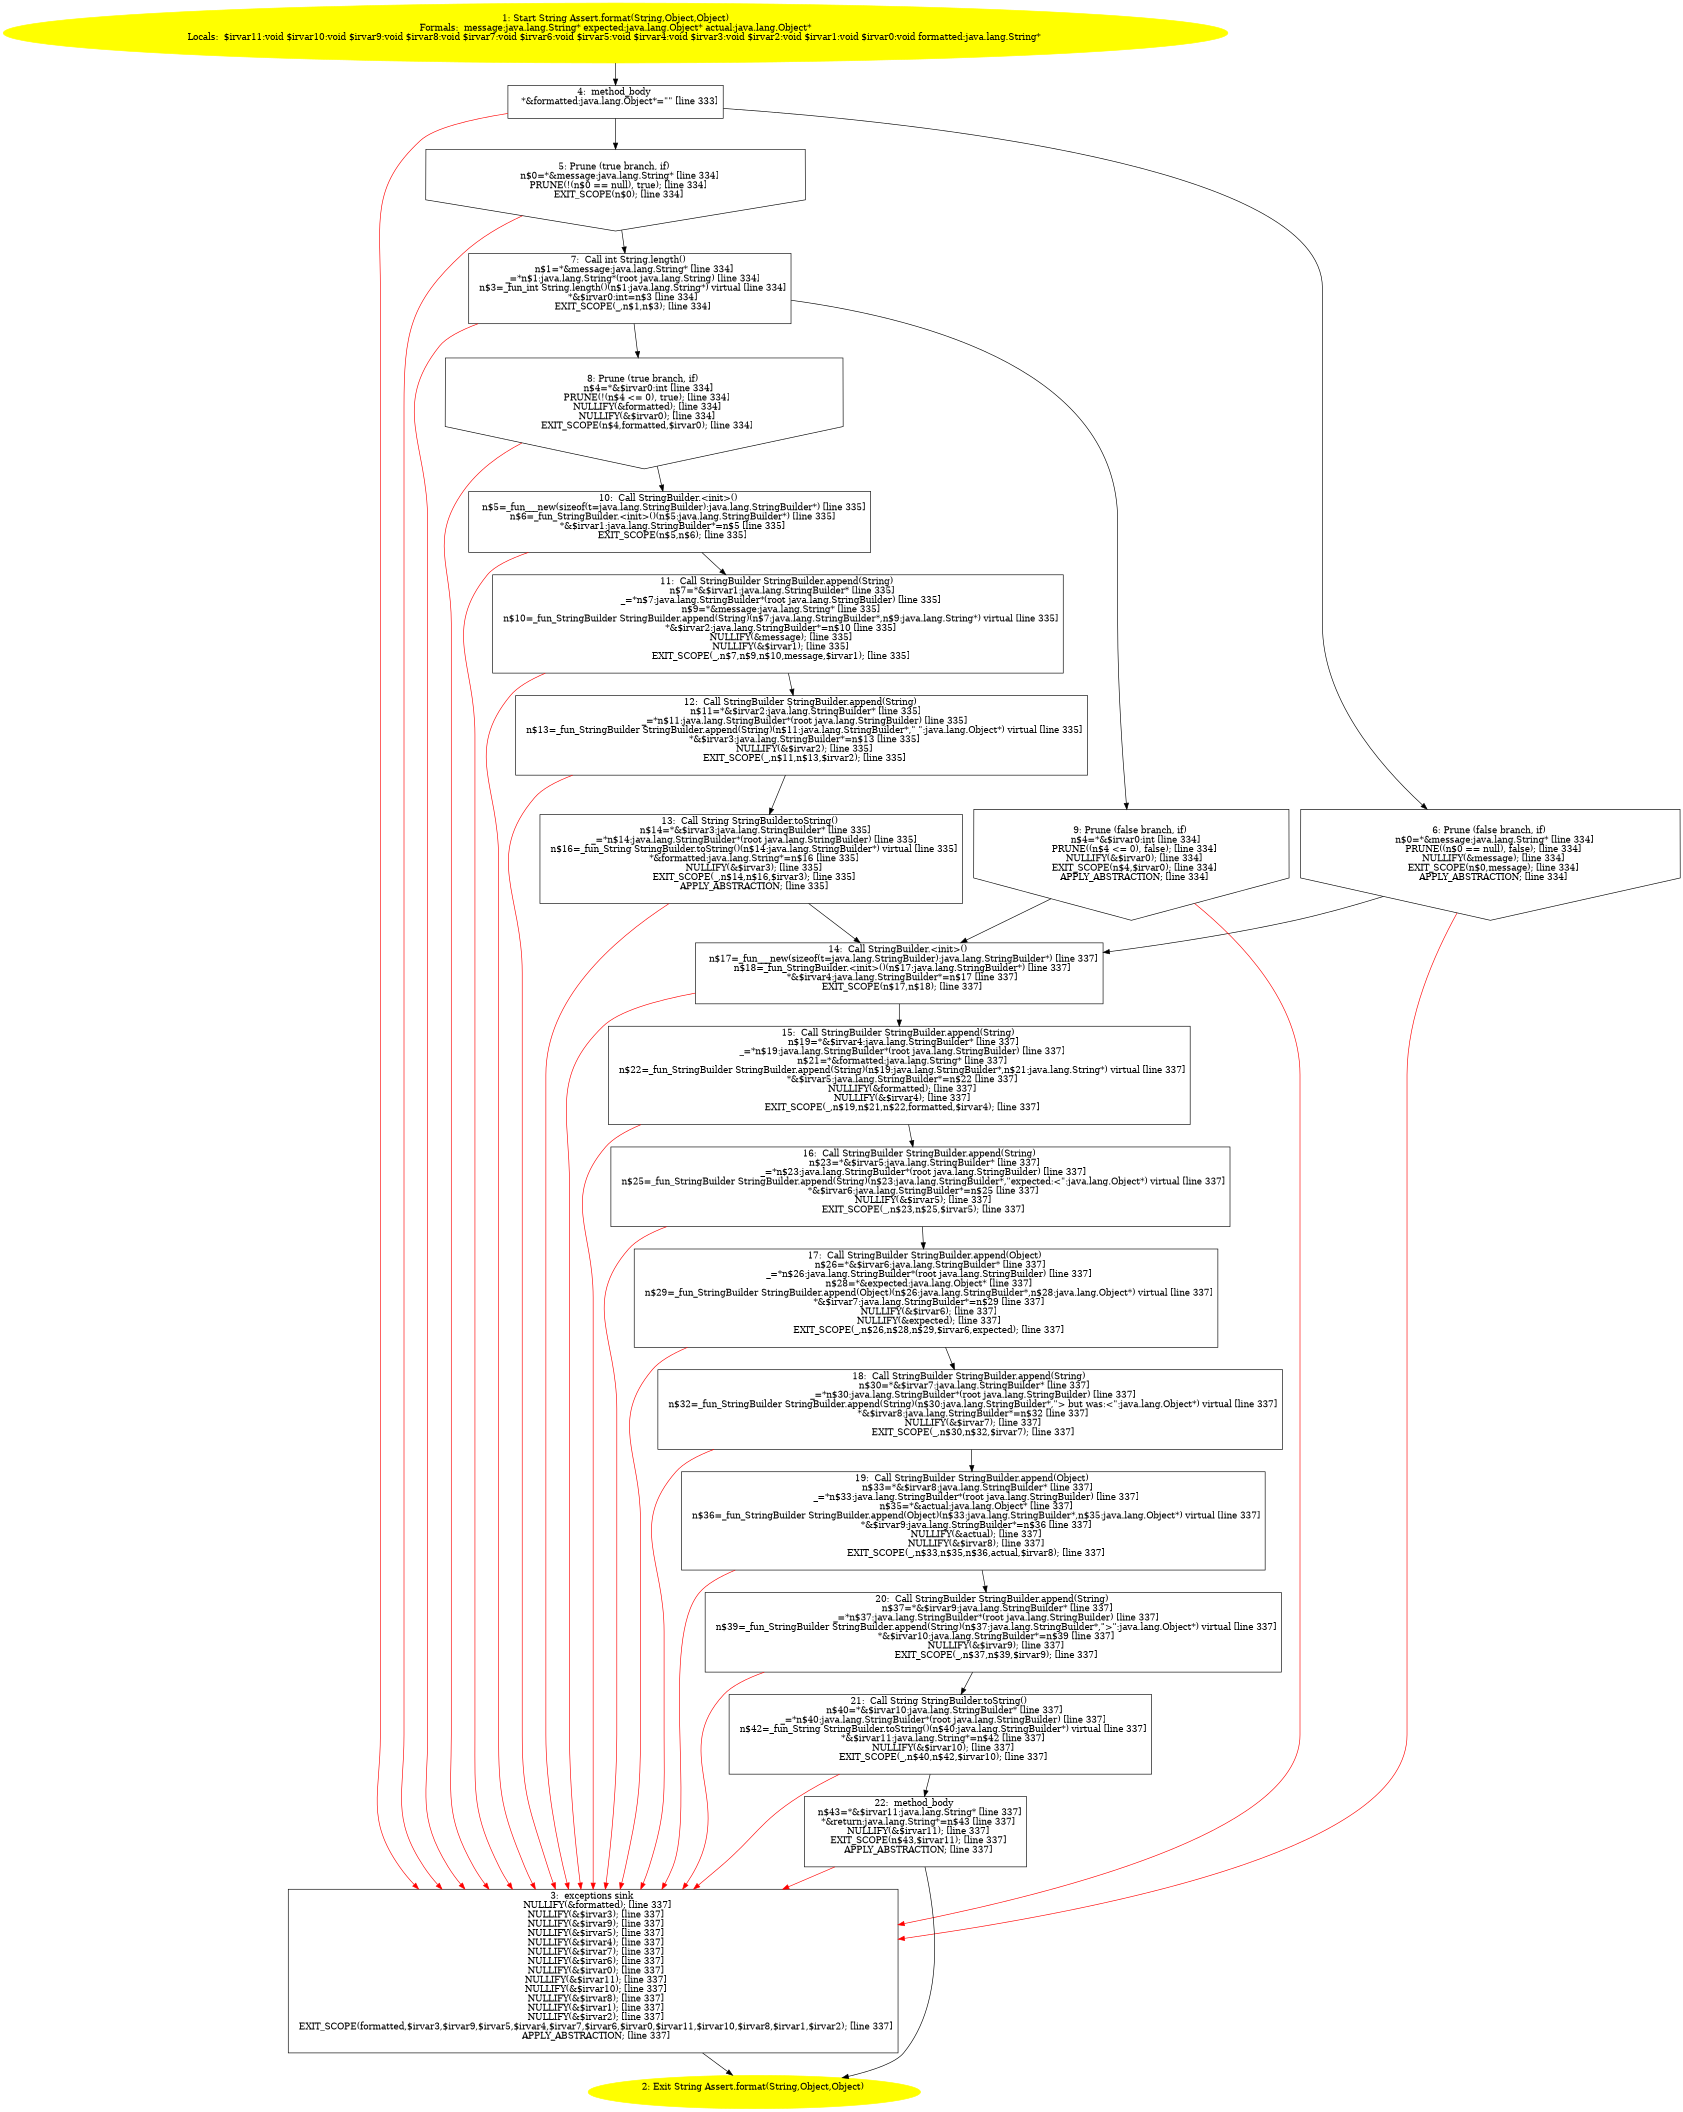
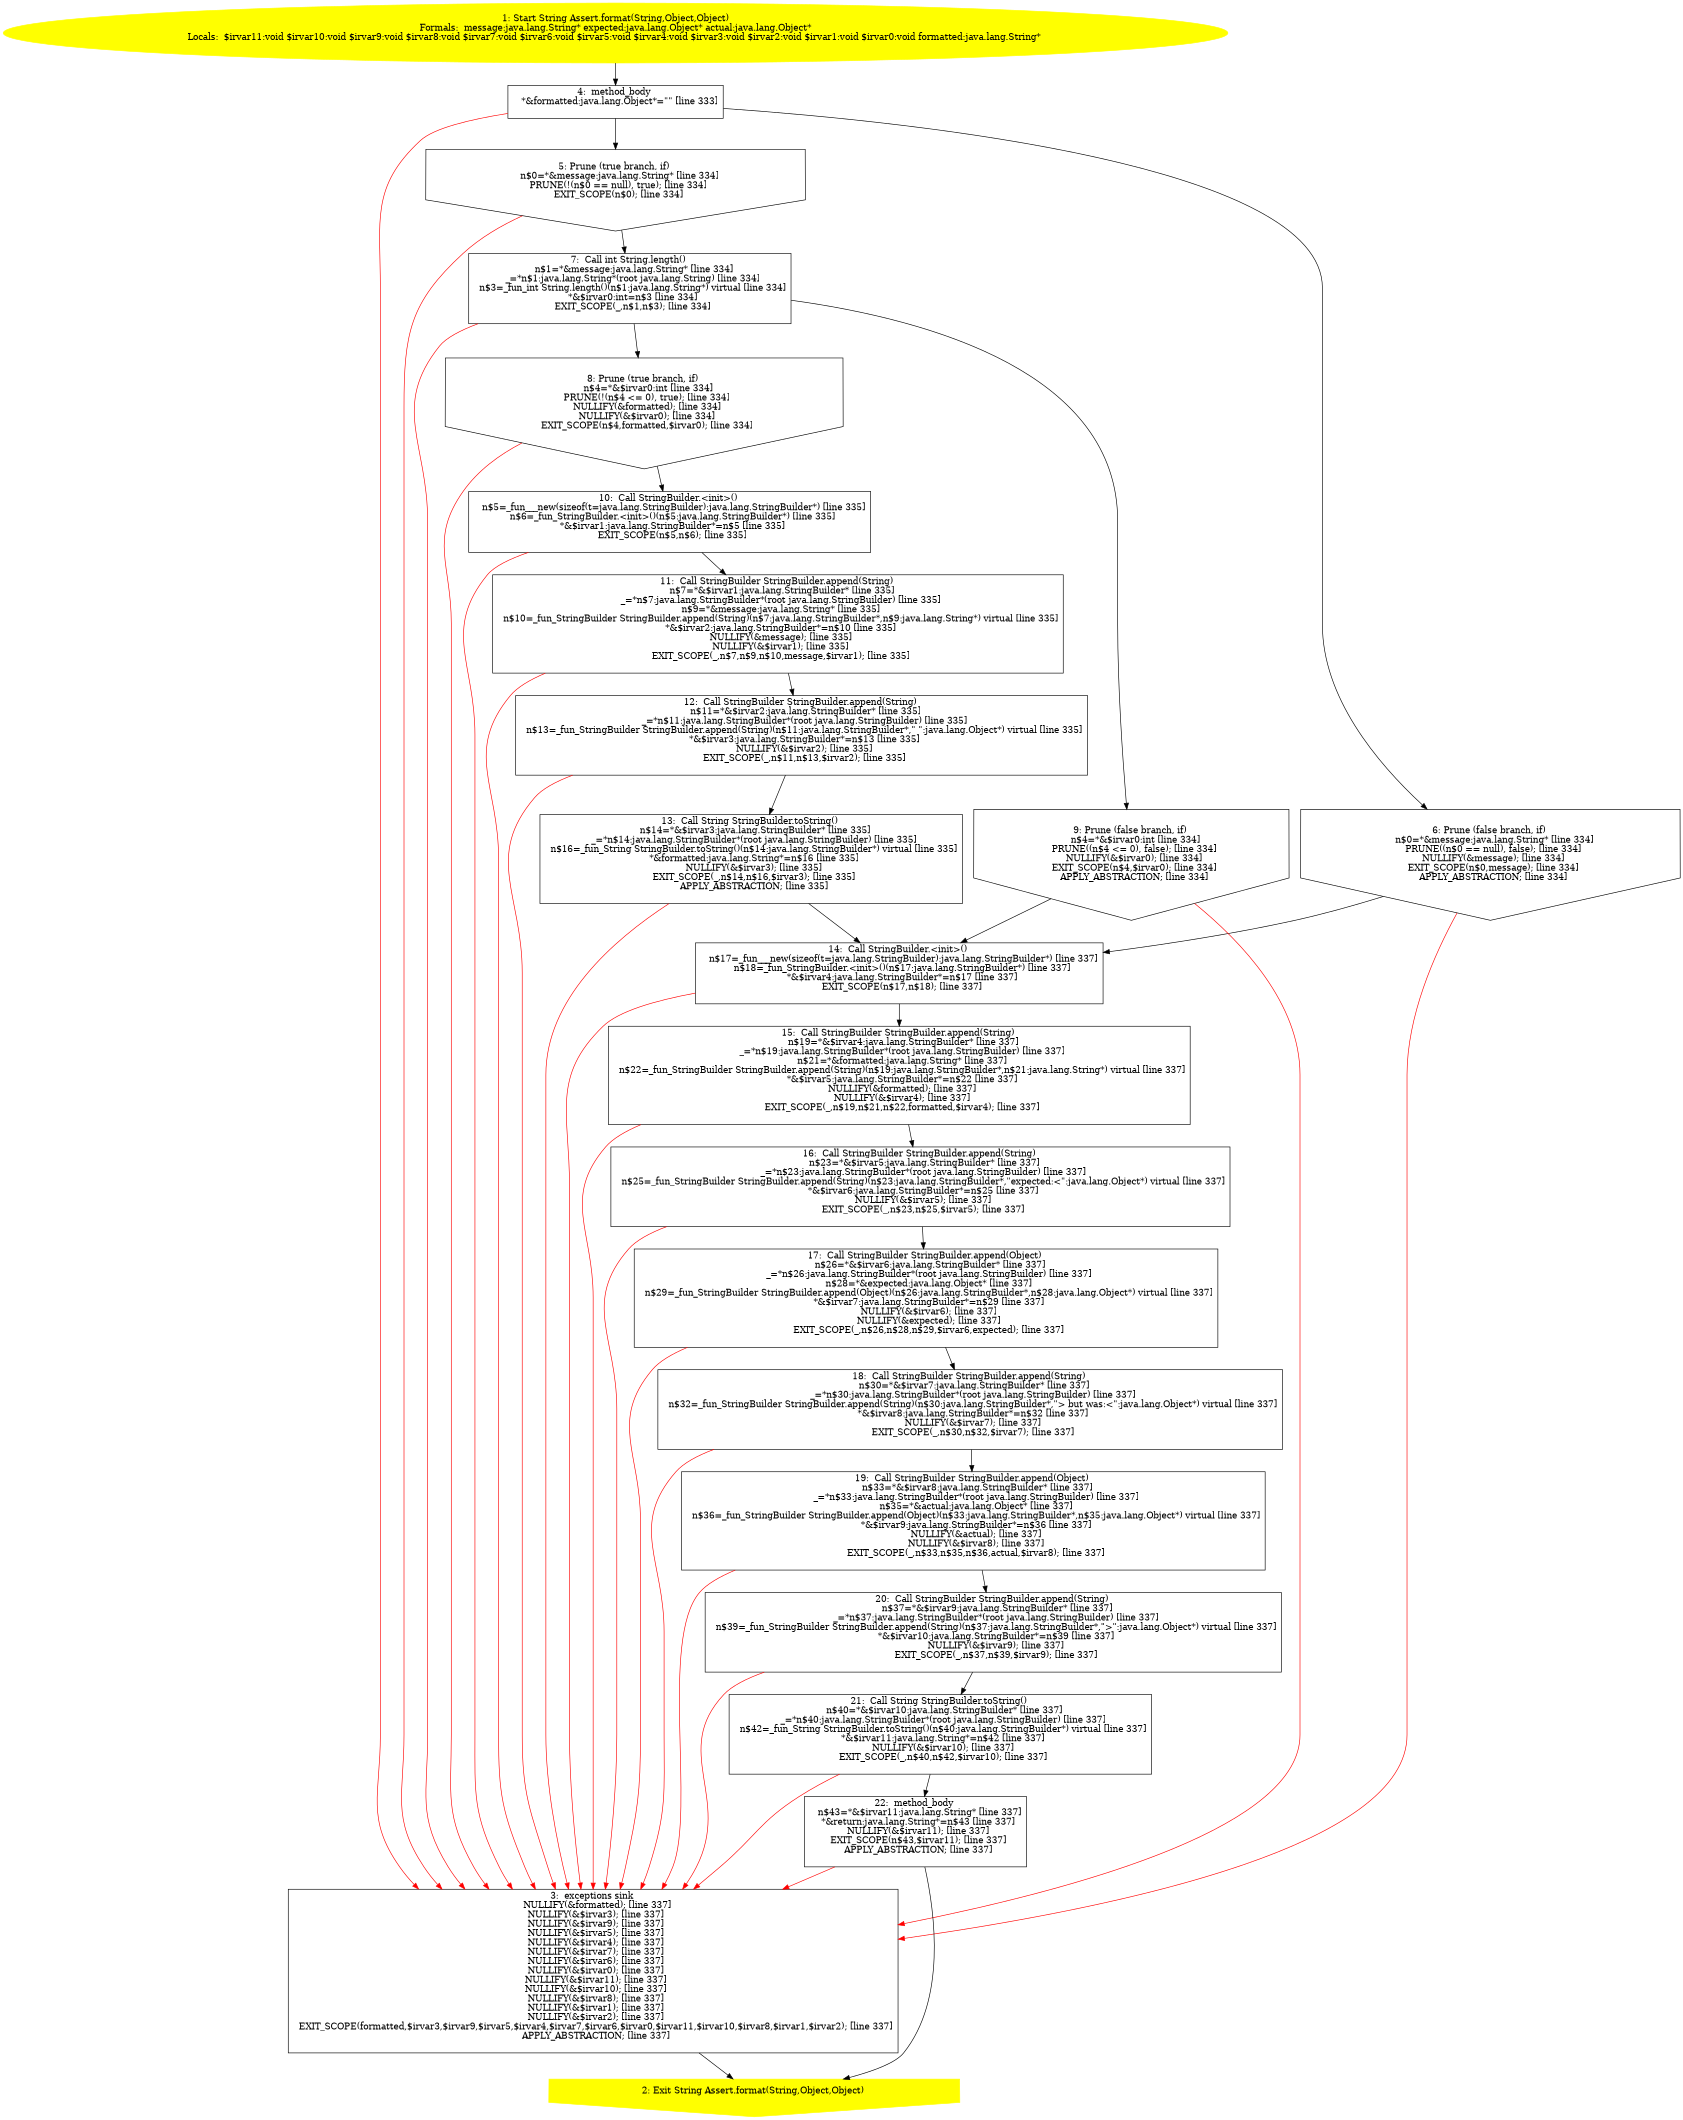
(754, 2092) -> (754, 2096)
